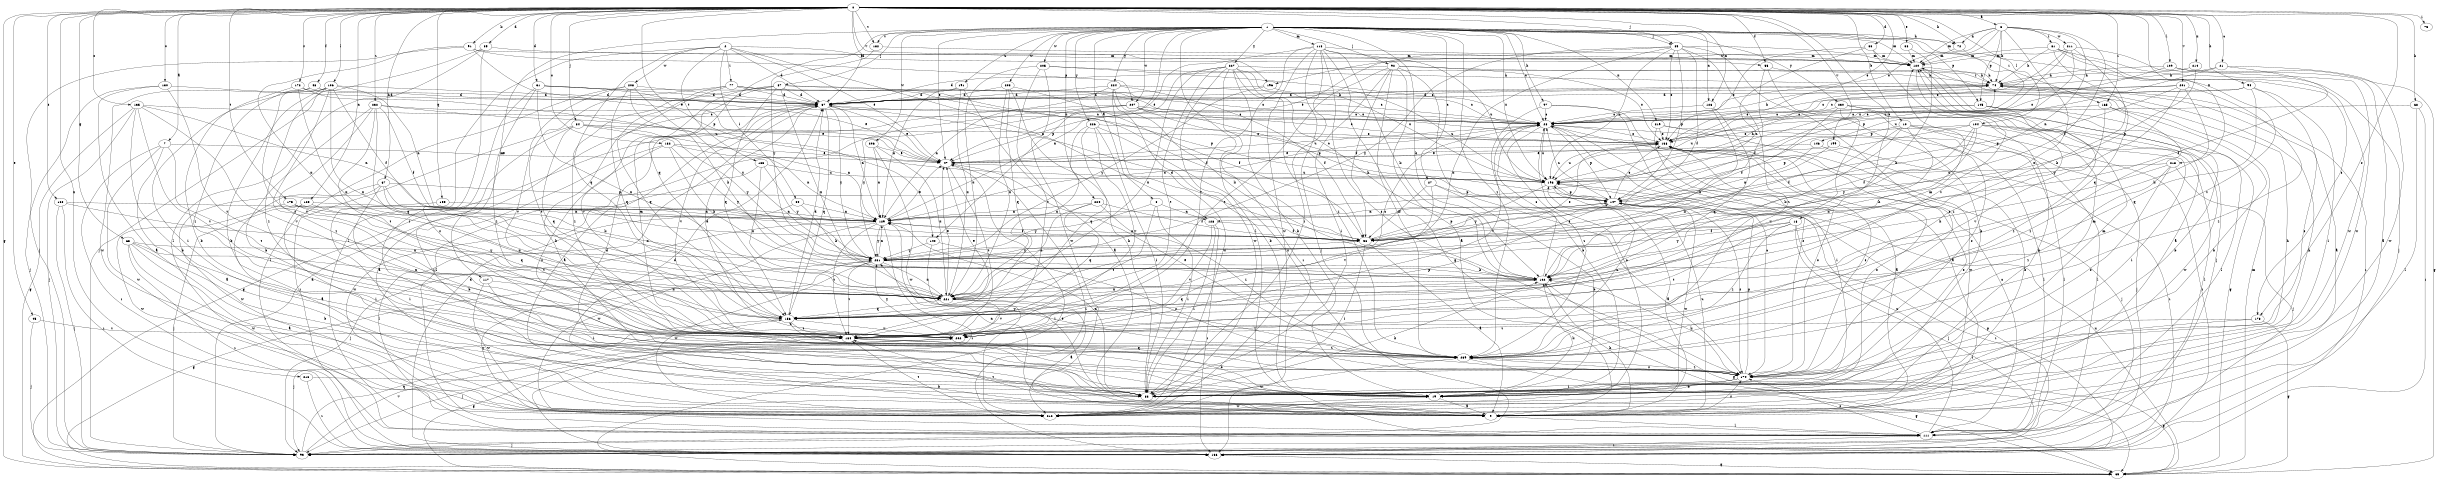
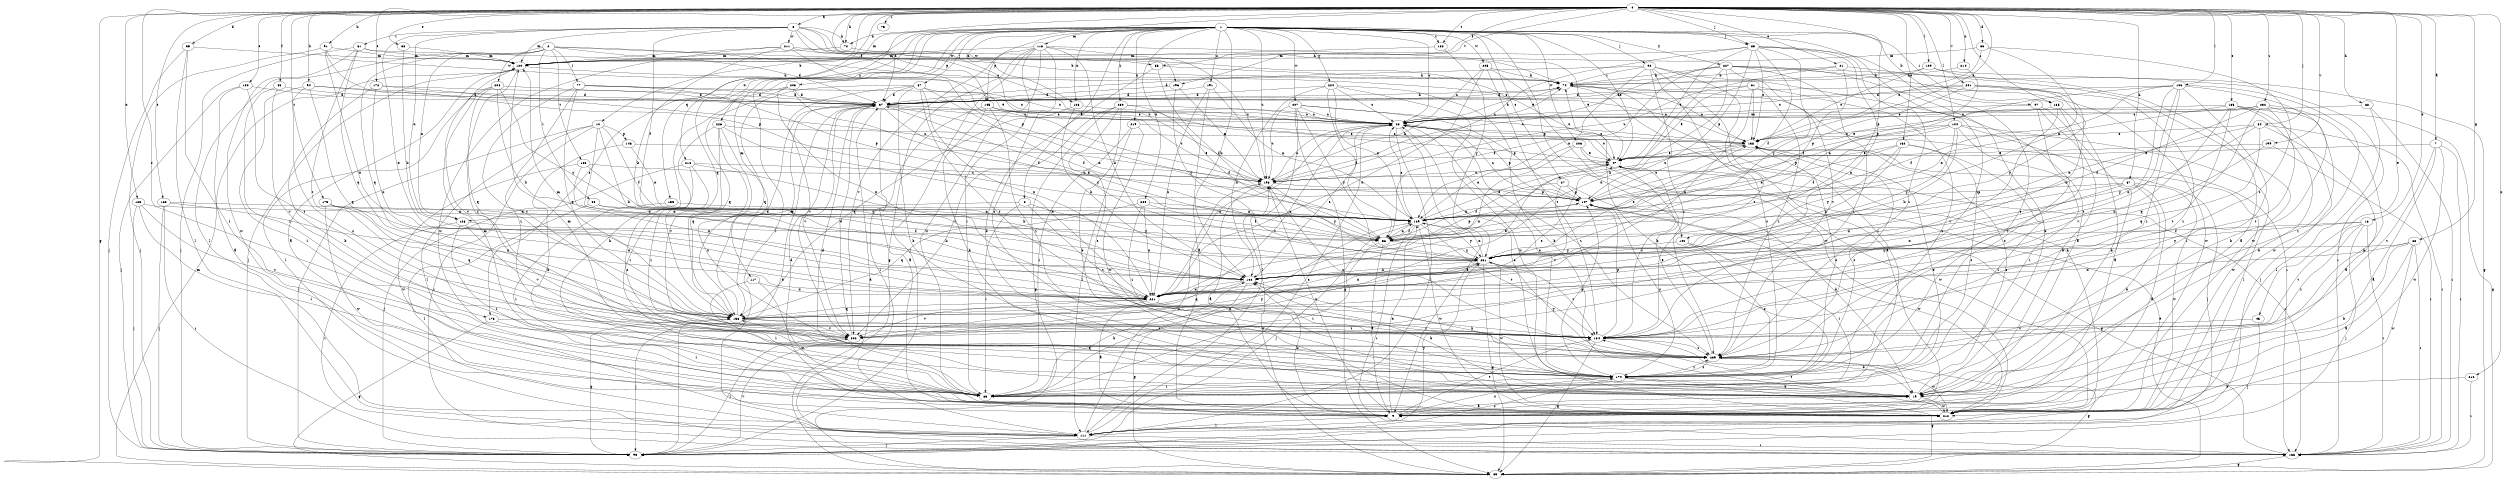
(661, 10) -> none
(808, 65) -> (939, 172)
(1542, 76) -> none
(1381, 234) -> (1276, 186)
